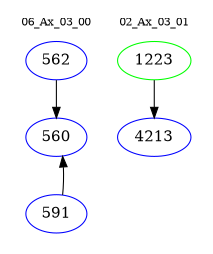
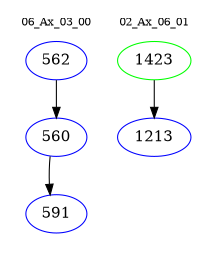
(154, 23) -> (154, 23)
(154, 61) -> (154, 61)
(154, 137) -> (154, 137)
(63, 181) -> (49, 170)
